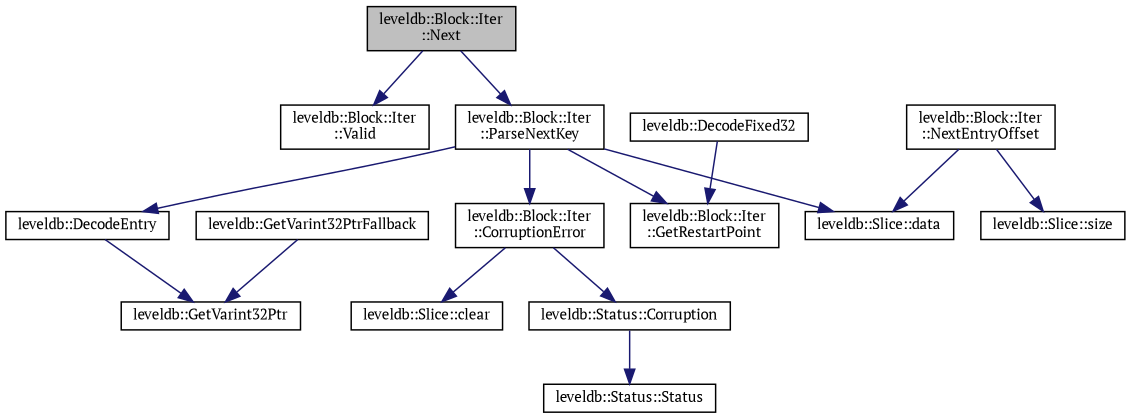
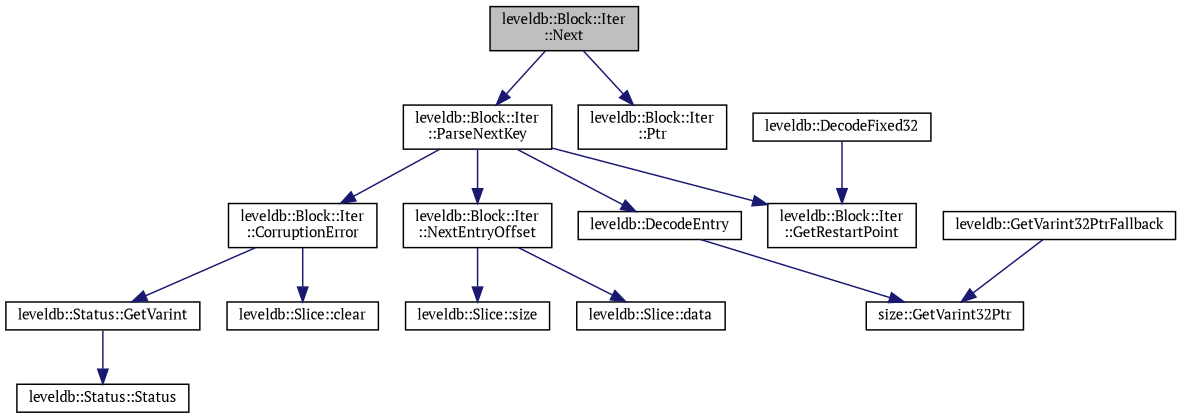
(355, 127) -> (652, 127)
(701, 175) -> (478, 169)
(211, 316) -> (945, 316)
(630, 316) -> (103, 316)
